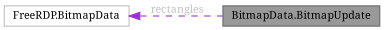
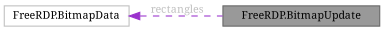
(301, 16) -> (301, 16)
